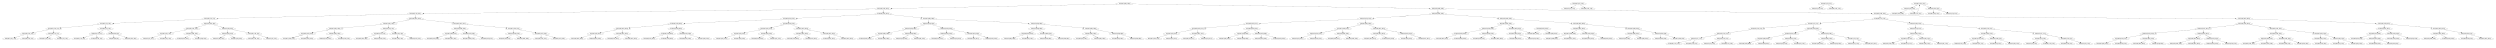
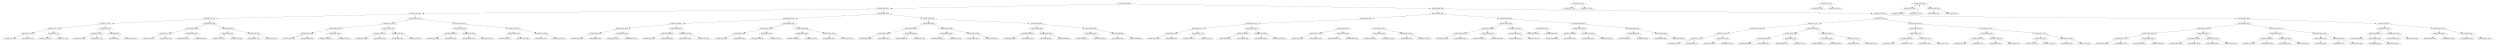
(1366, 24) -> none
